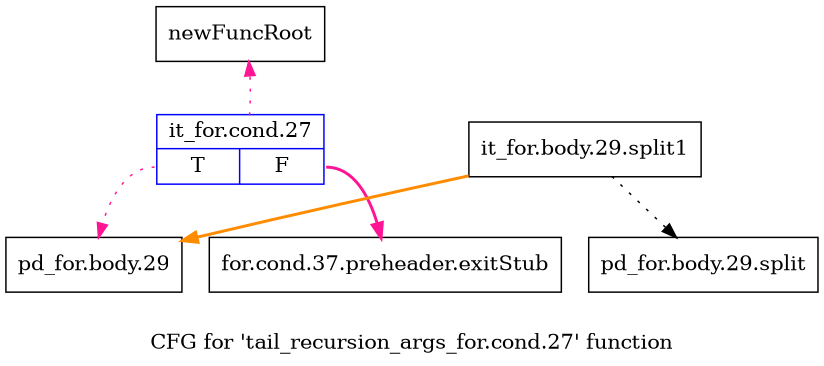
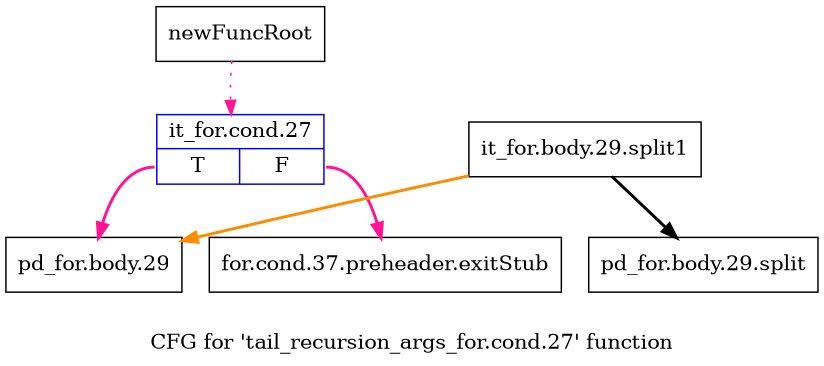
(250, 96) -> (231, 81)
(120, 187) -> (120, 187)
(639, 202) -> (639, 202)
